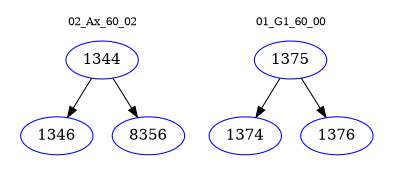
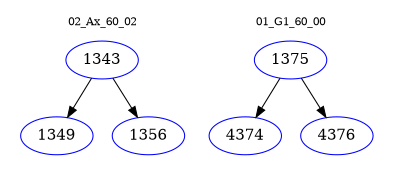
(102, 60) -> (102, 60)
(57, 136) -> (57, 136)
(148, 136) -> (148, 136)
(245, 136) -> (245, 136)
(337, 136) -> (337, 136)
